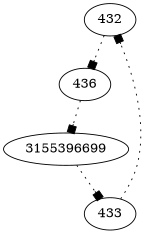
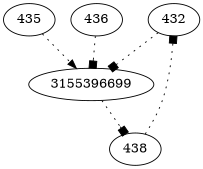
none -> (29, 20)
(99, 48) -> (138, 48)
(110, 214) -> (135, 149)
